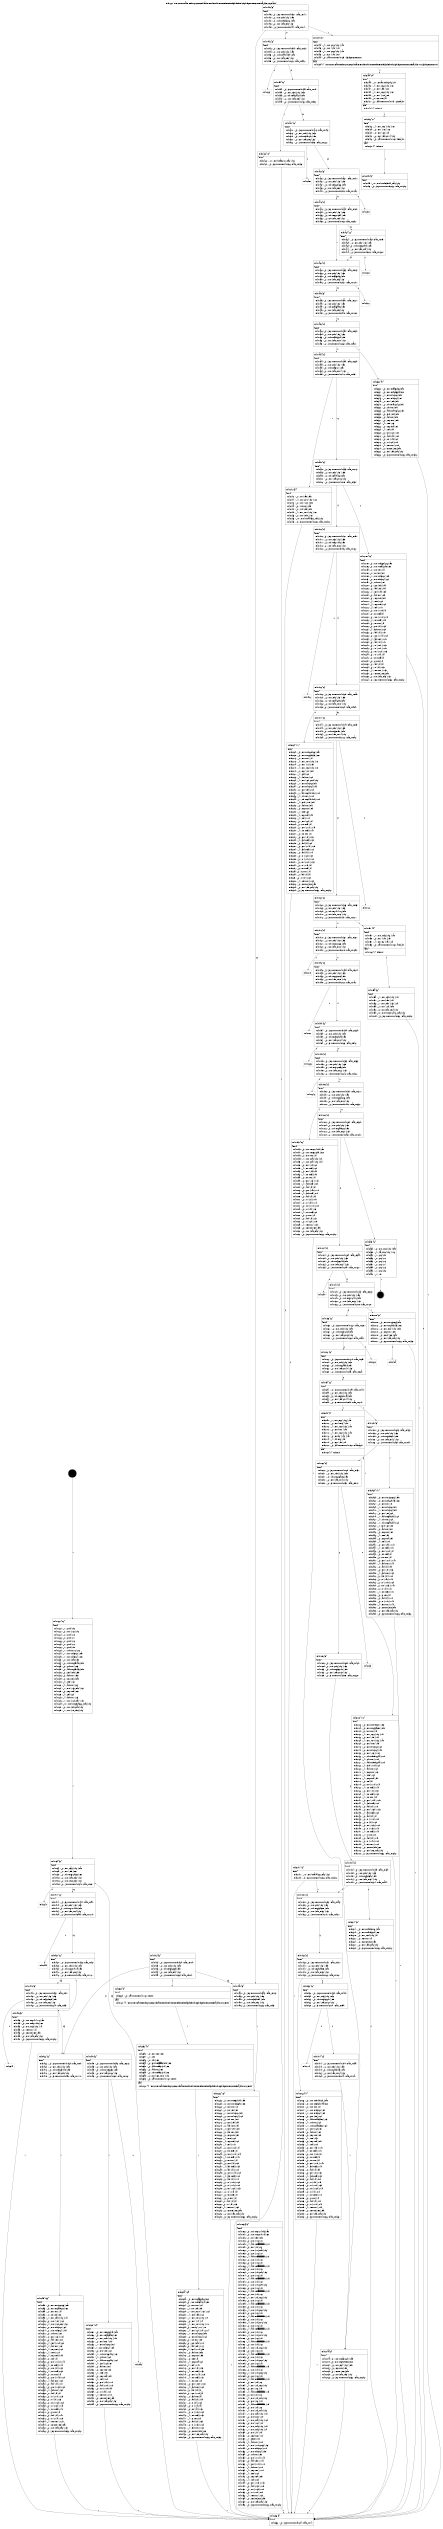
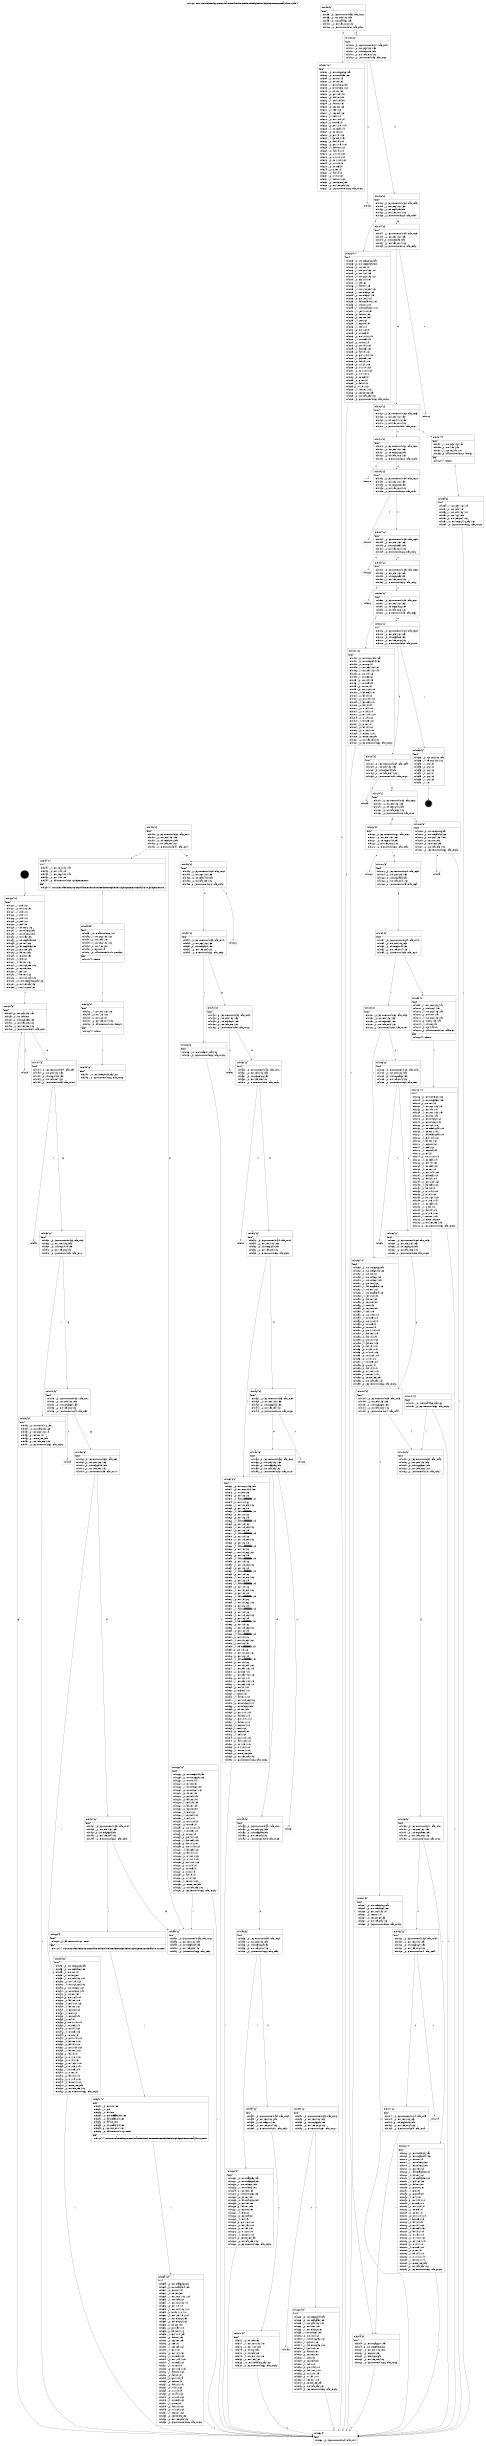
(336, 242) -> (249, 1365)
(336, 418) -> none
(93, 1996) -> (102, 1645)
(257, 2049) -> (192, 1911)
